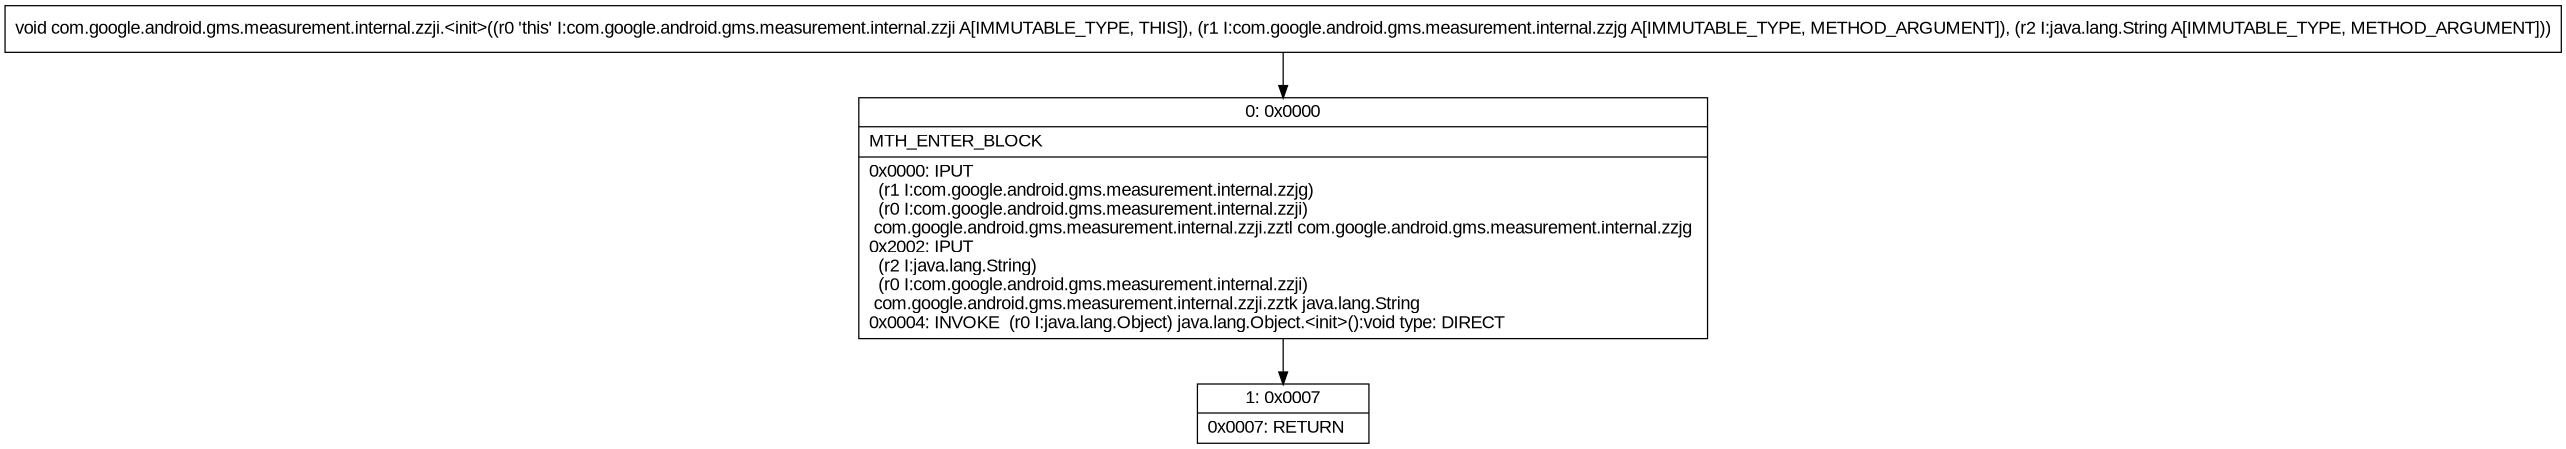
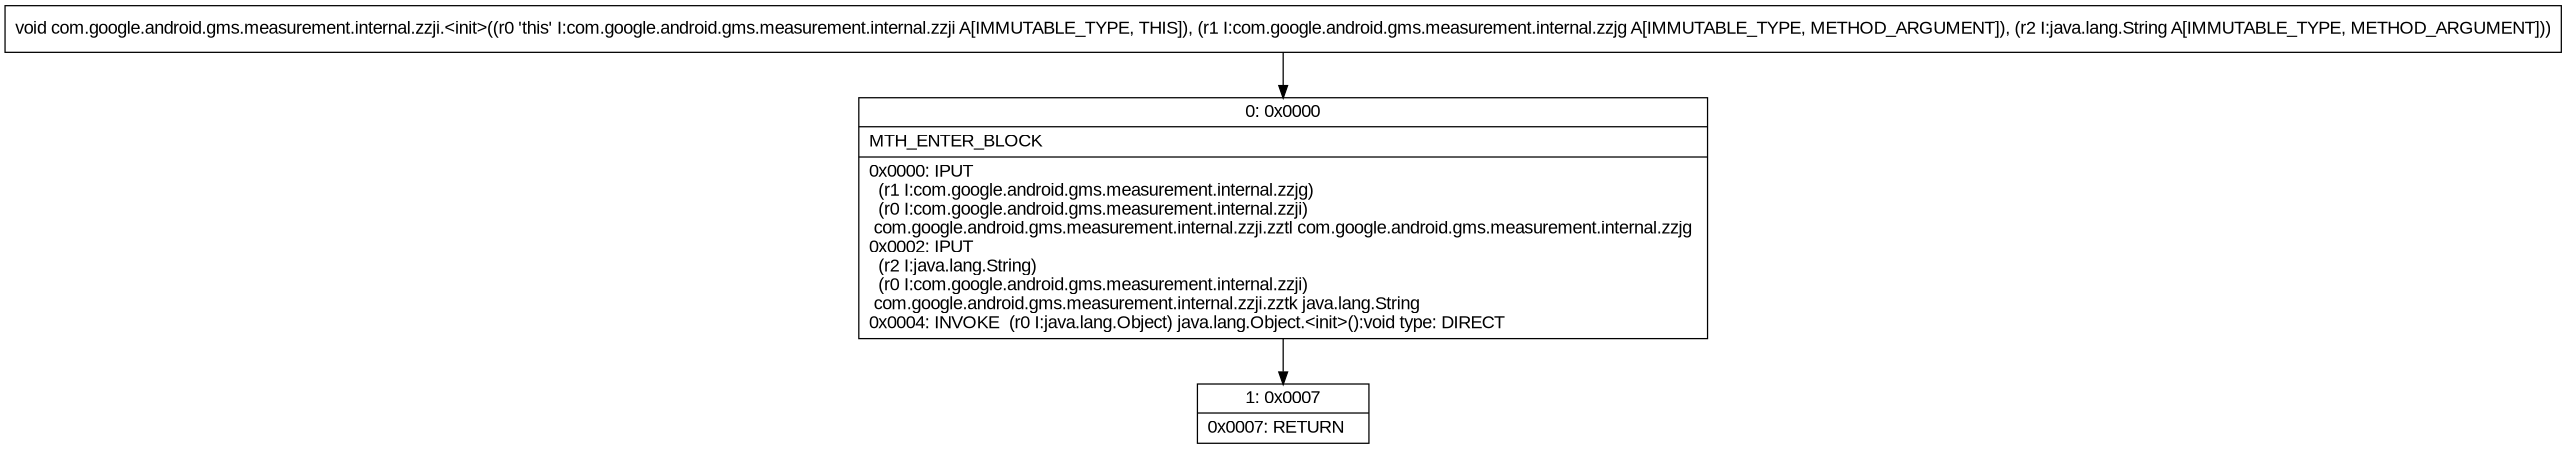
(926, 247) -> (926, 247)
